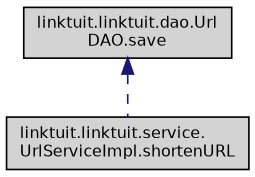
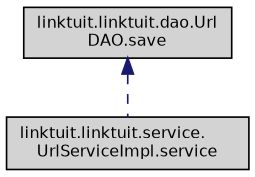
(128, 143) -> (128, 143)
